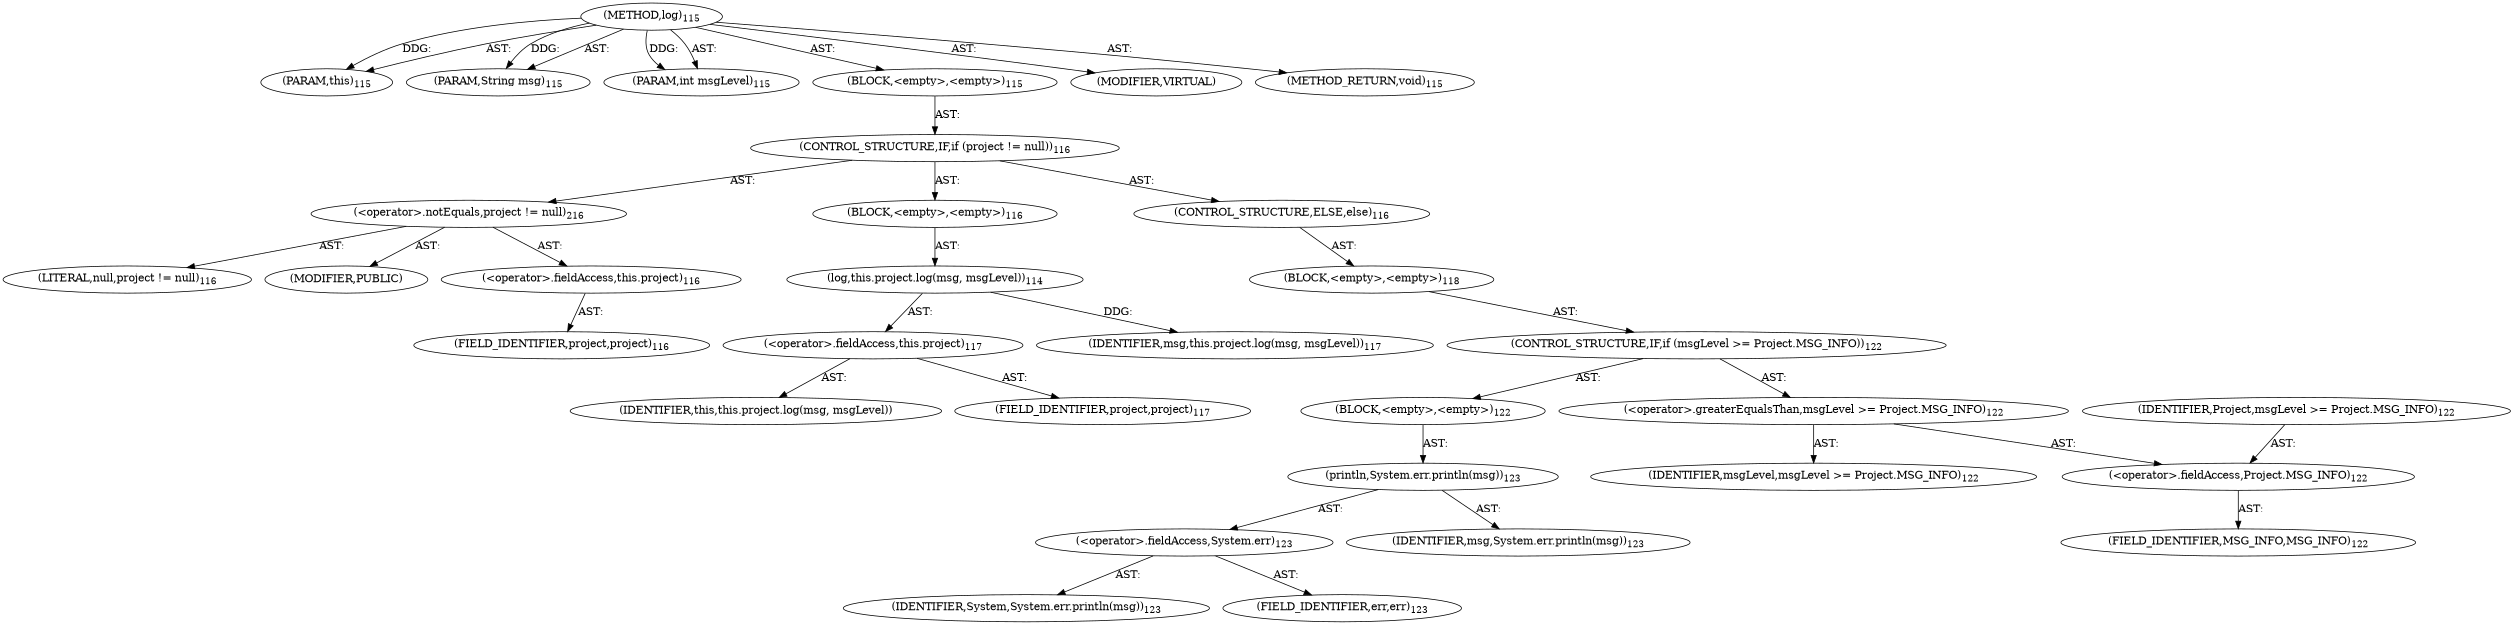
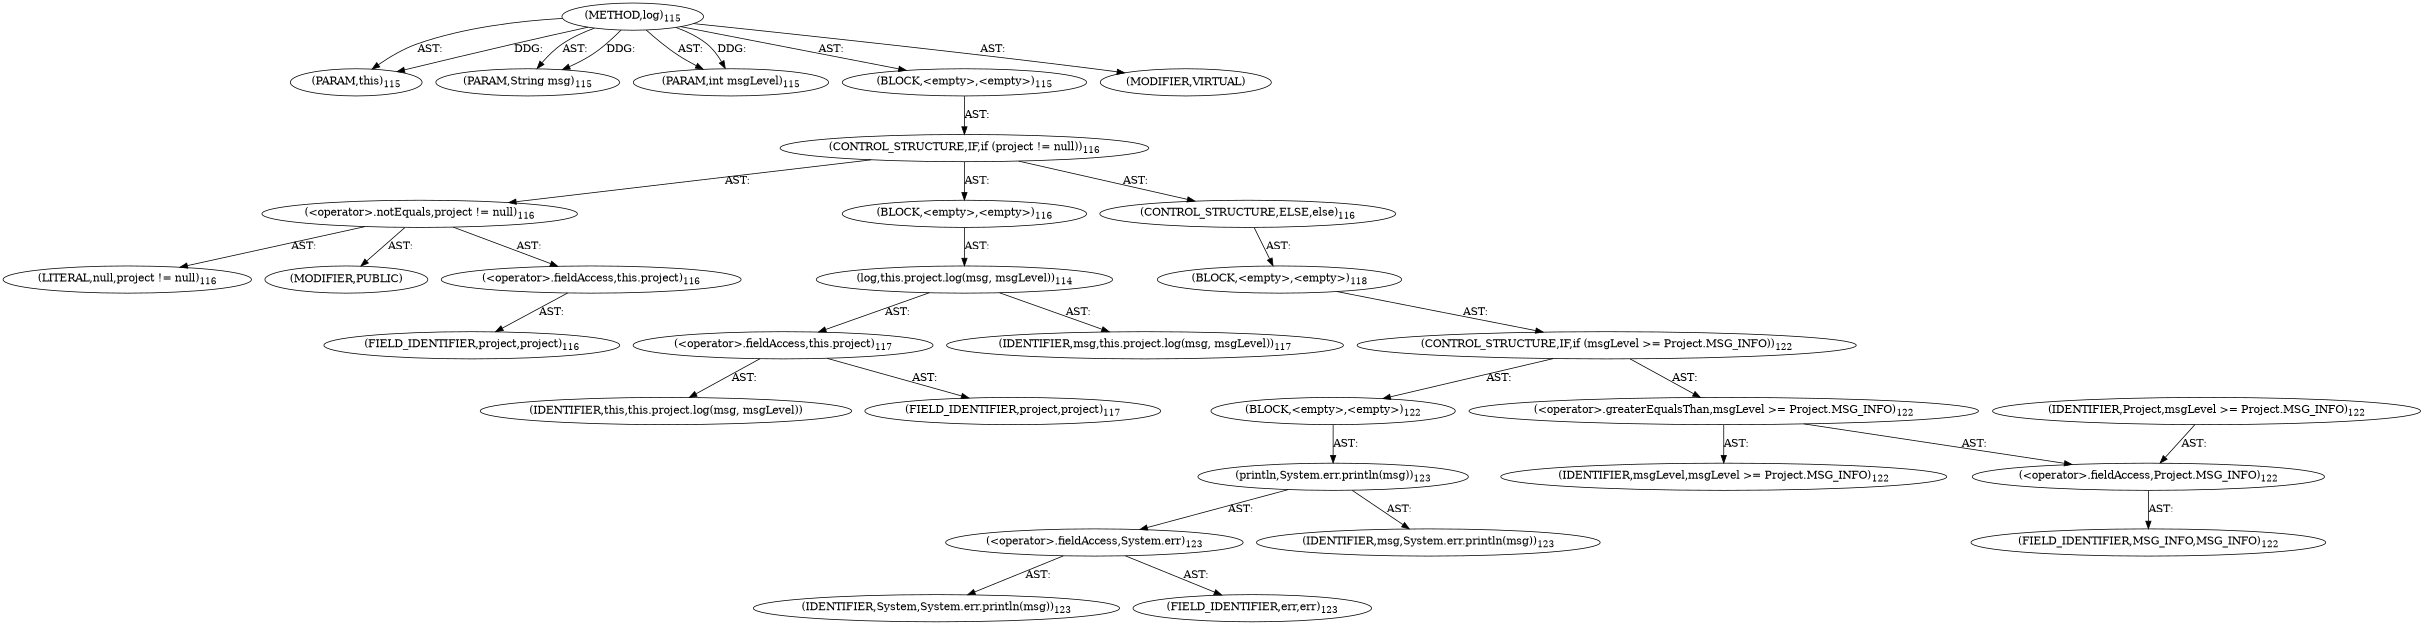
(1365, 82) -> none
(575, 213) -> (526, 213)
(1120, 312) -> (1080, 312)
